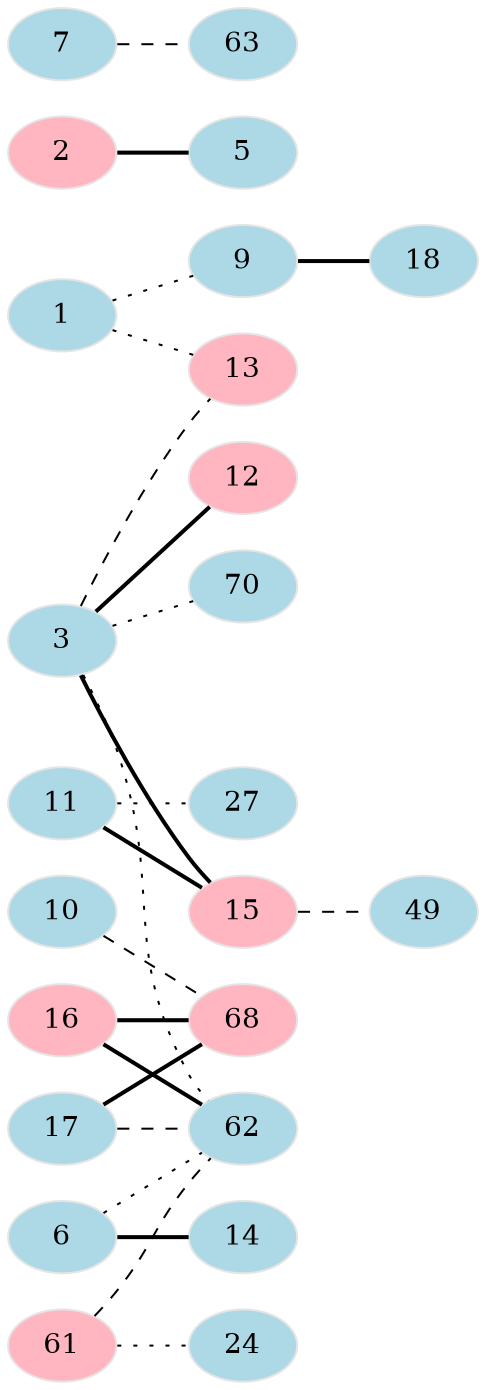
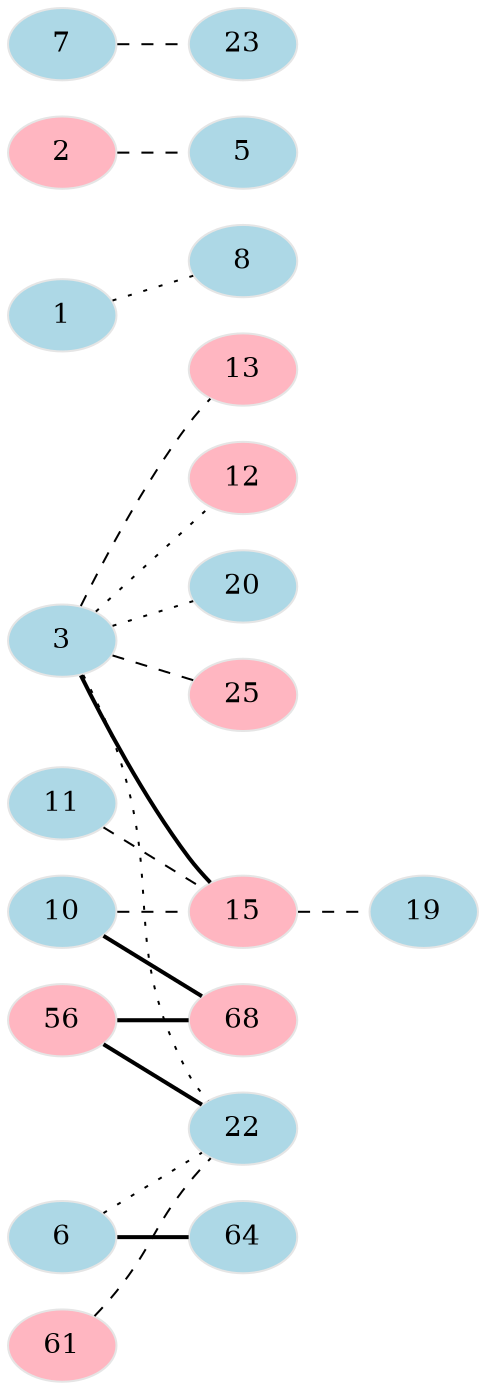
(243, 44) -> (243, 44)
(153, 153) -> (153, 153)
(243, 261) -> (243, 261)
(424, 261) -> none
(153, 343) -> none
(153, 559) -> (153, 559)
(243, 586) -> (243, 586)
none -> (243, 695)
(243, 803) -> none
(153, 858) -> (153, 858)
none -> (157, 912)
(424, 912) -> (424, 912)
(165, 974) -> (165, 974)
(62, 1020) -> (62, 1020)
(62, 1129) -> none
(243, 1129) -> (243, 1129)
(243, 1237) -> (243, 1237)
(243, 1346) -> none
